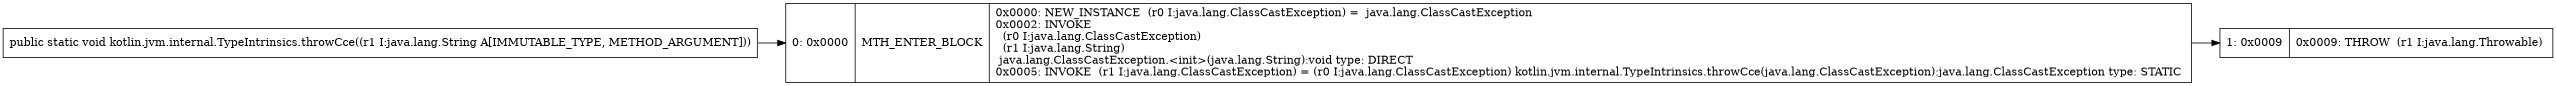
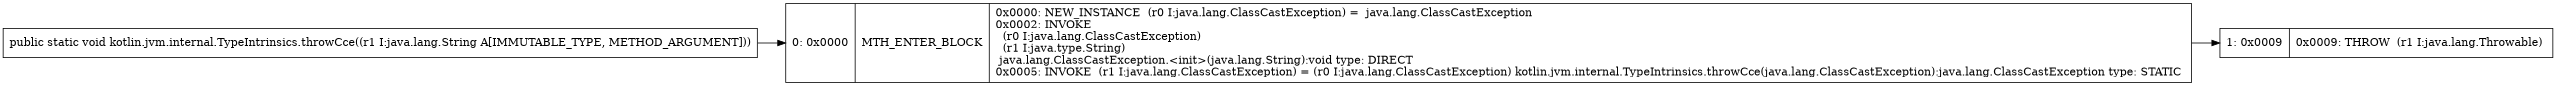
(1060, 49) -> (1061, 49)
